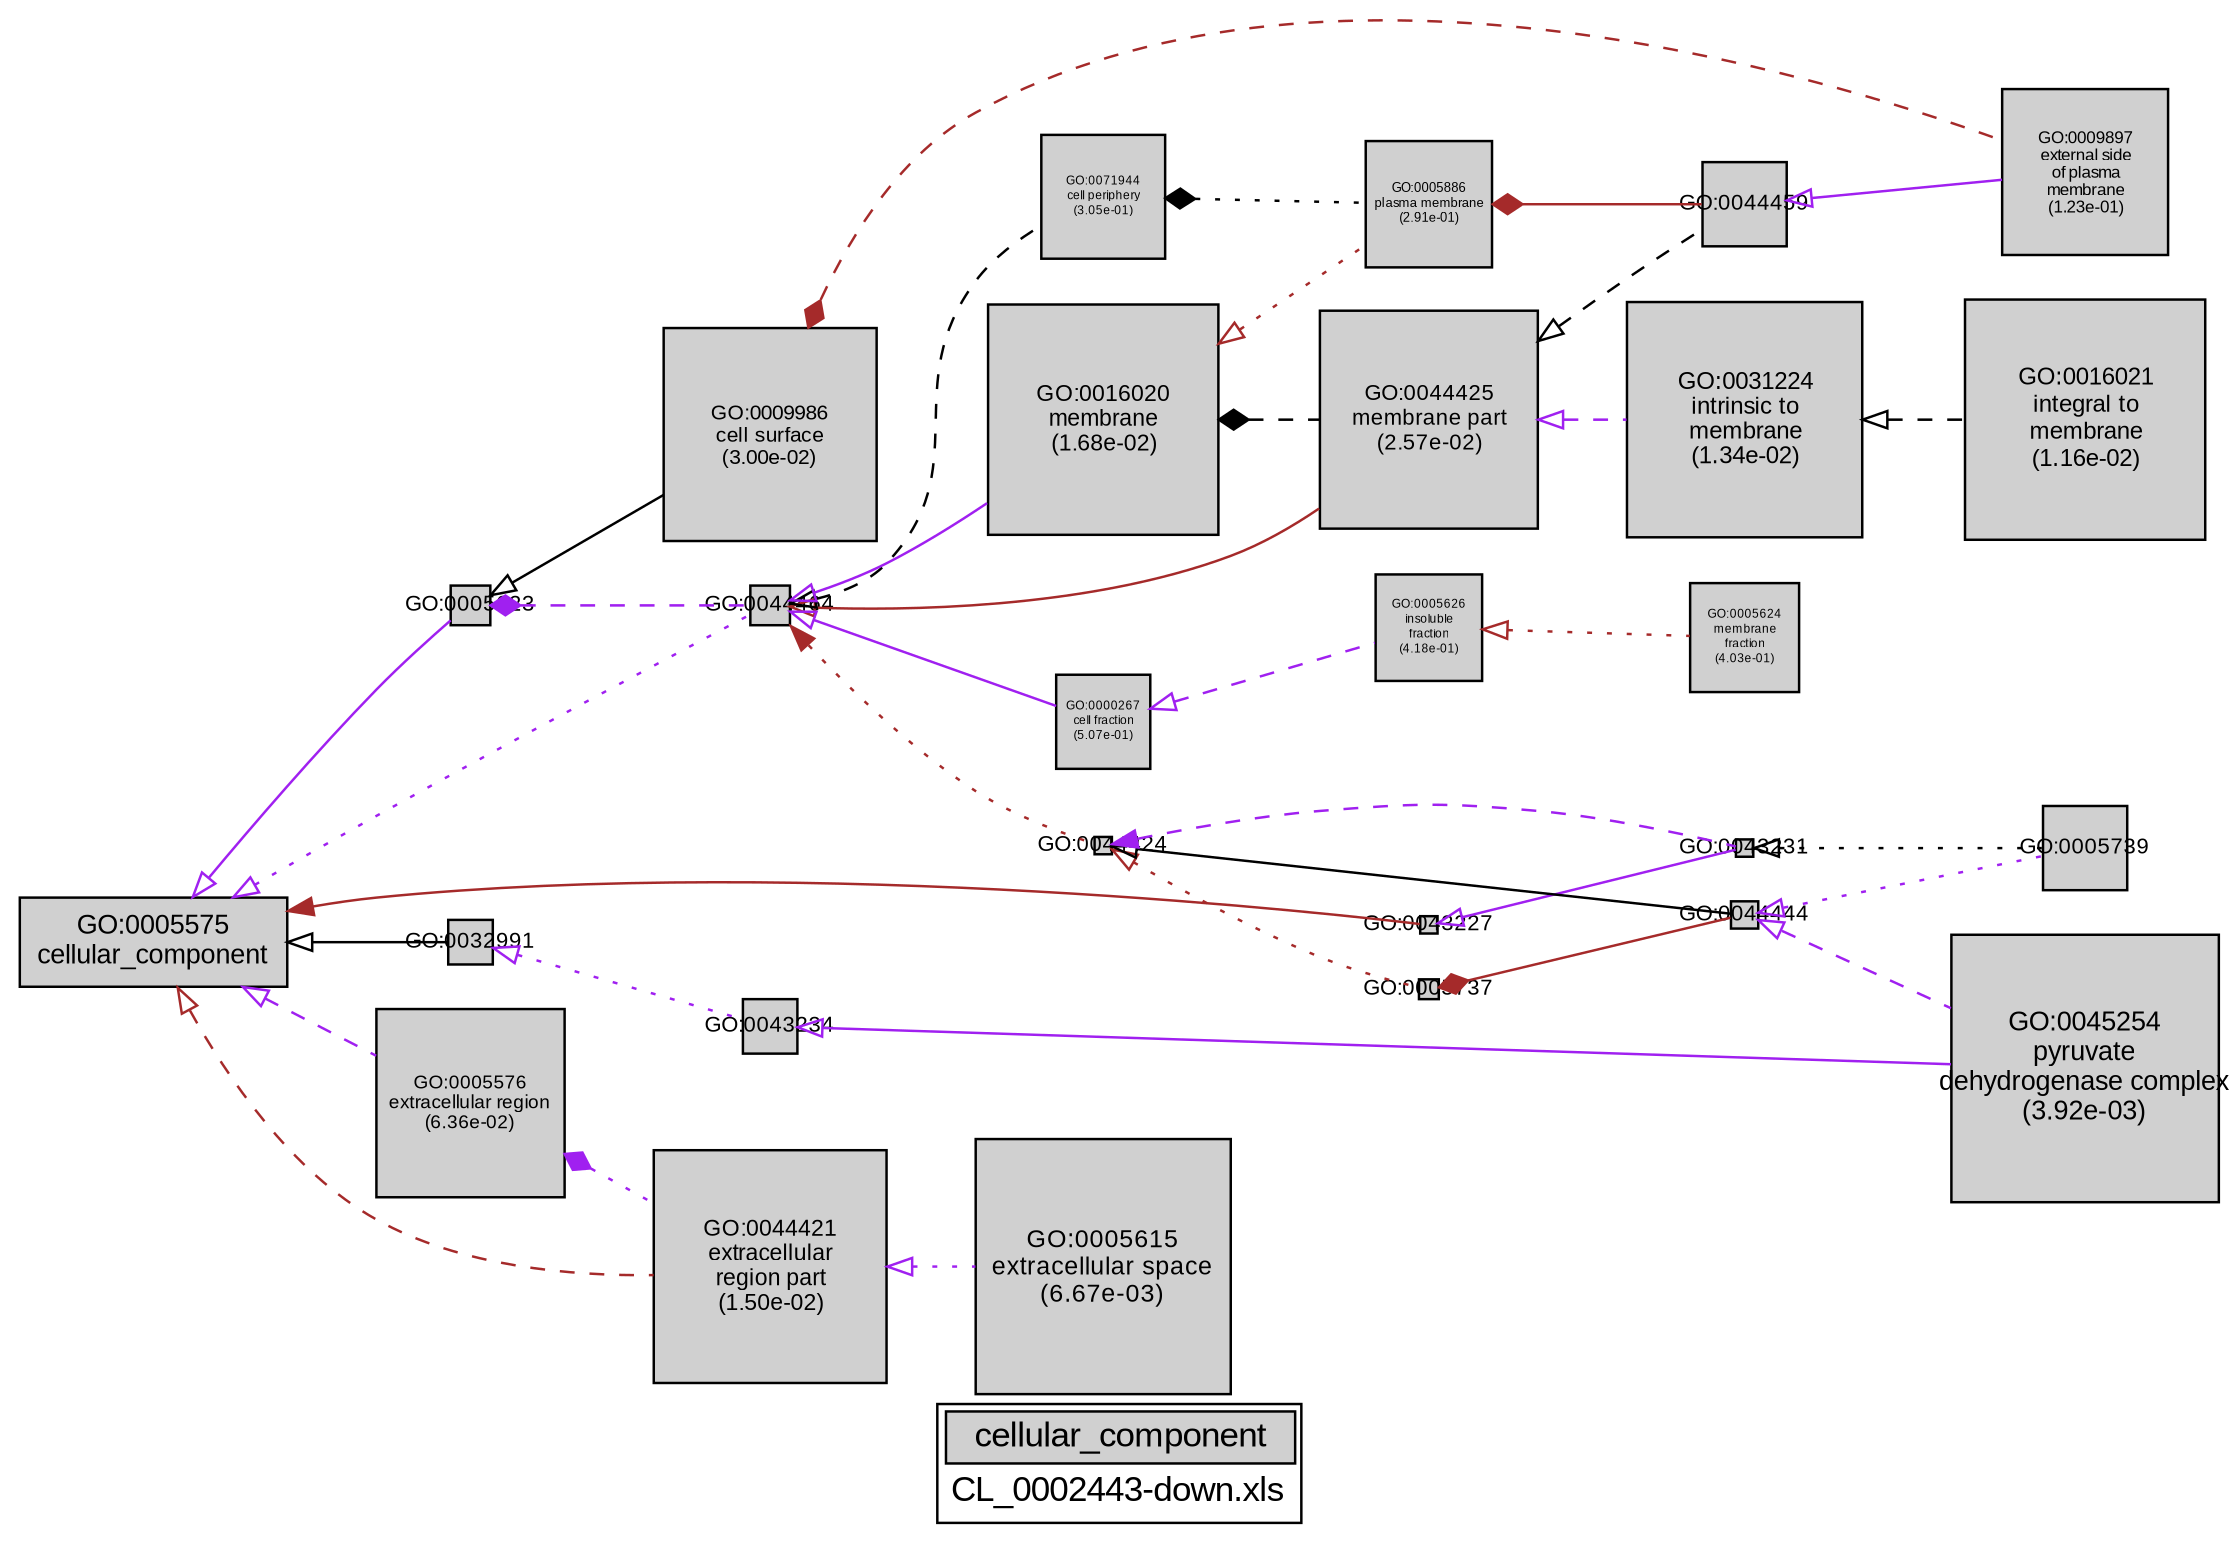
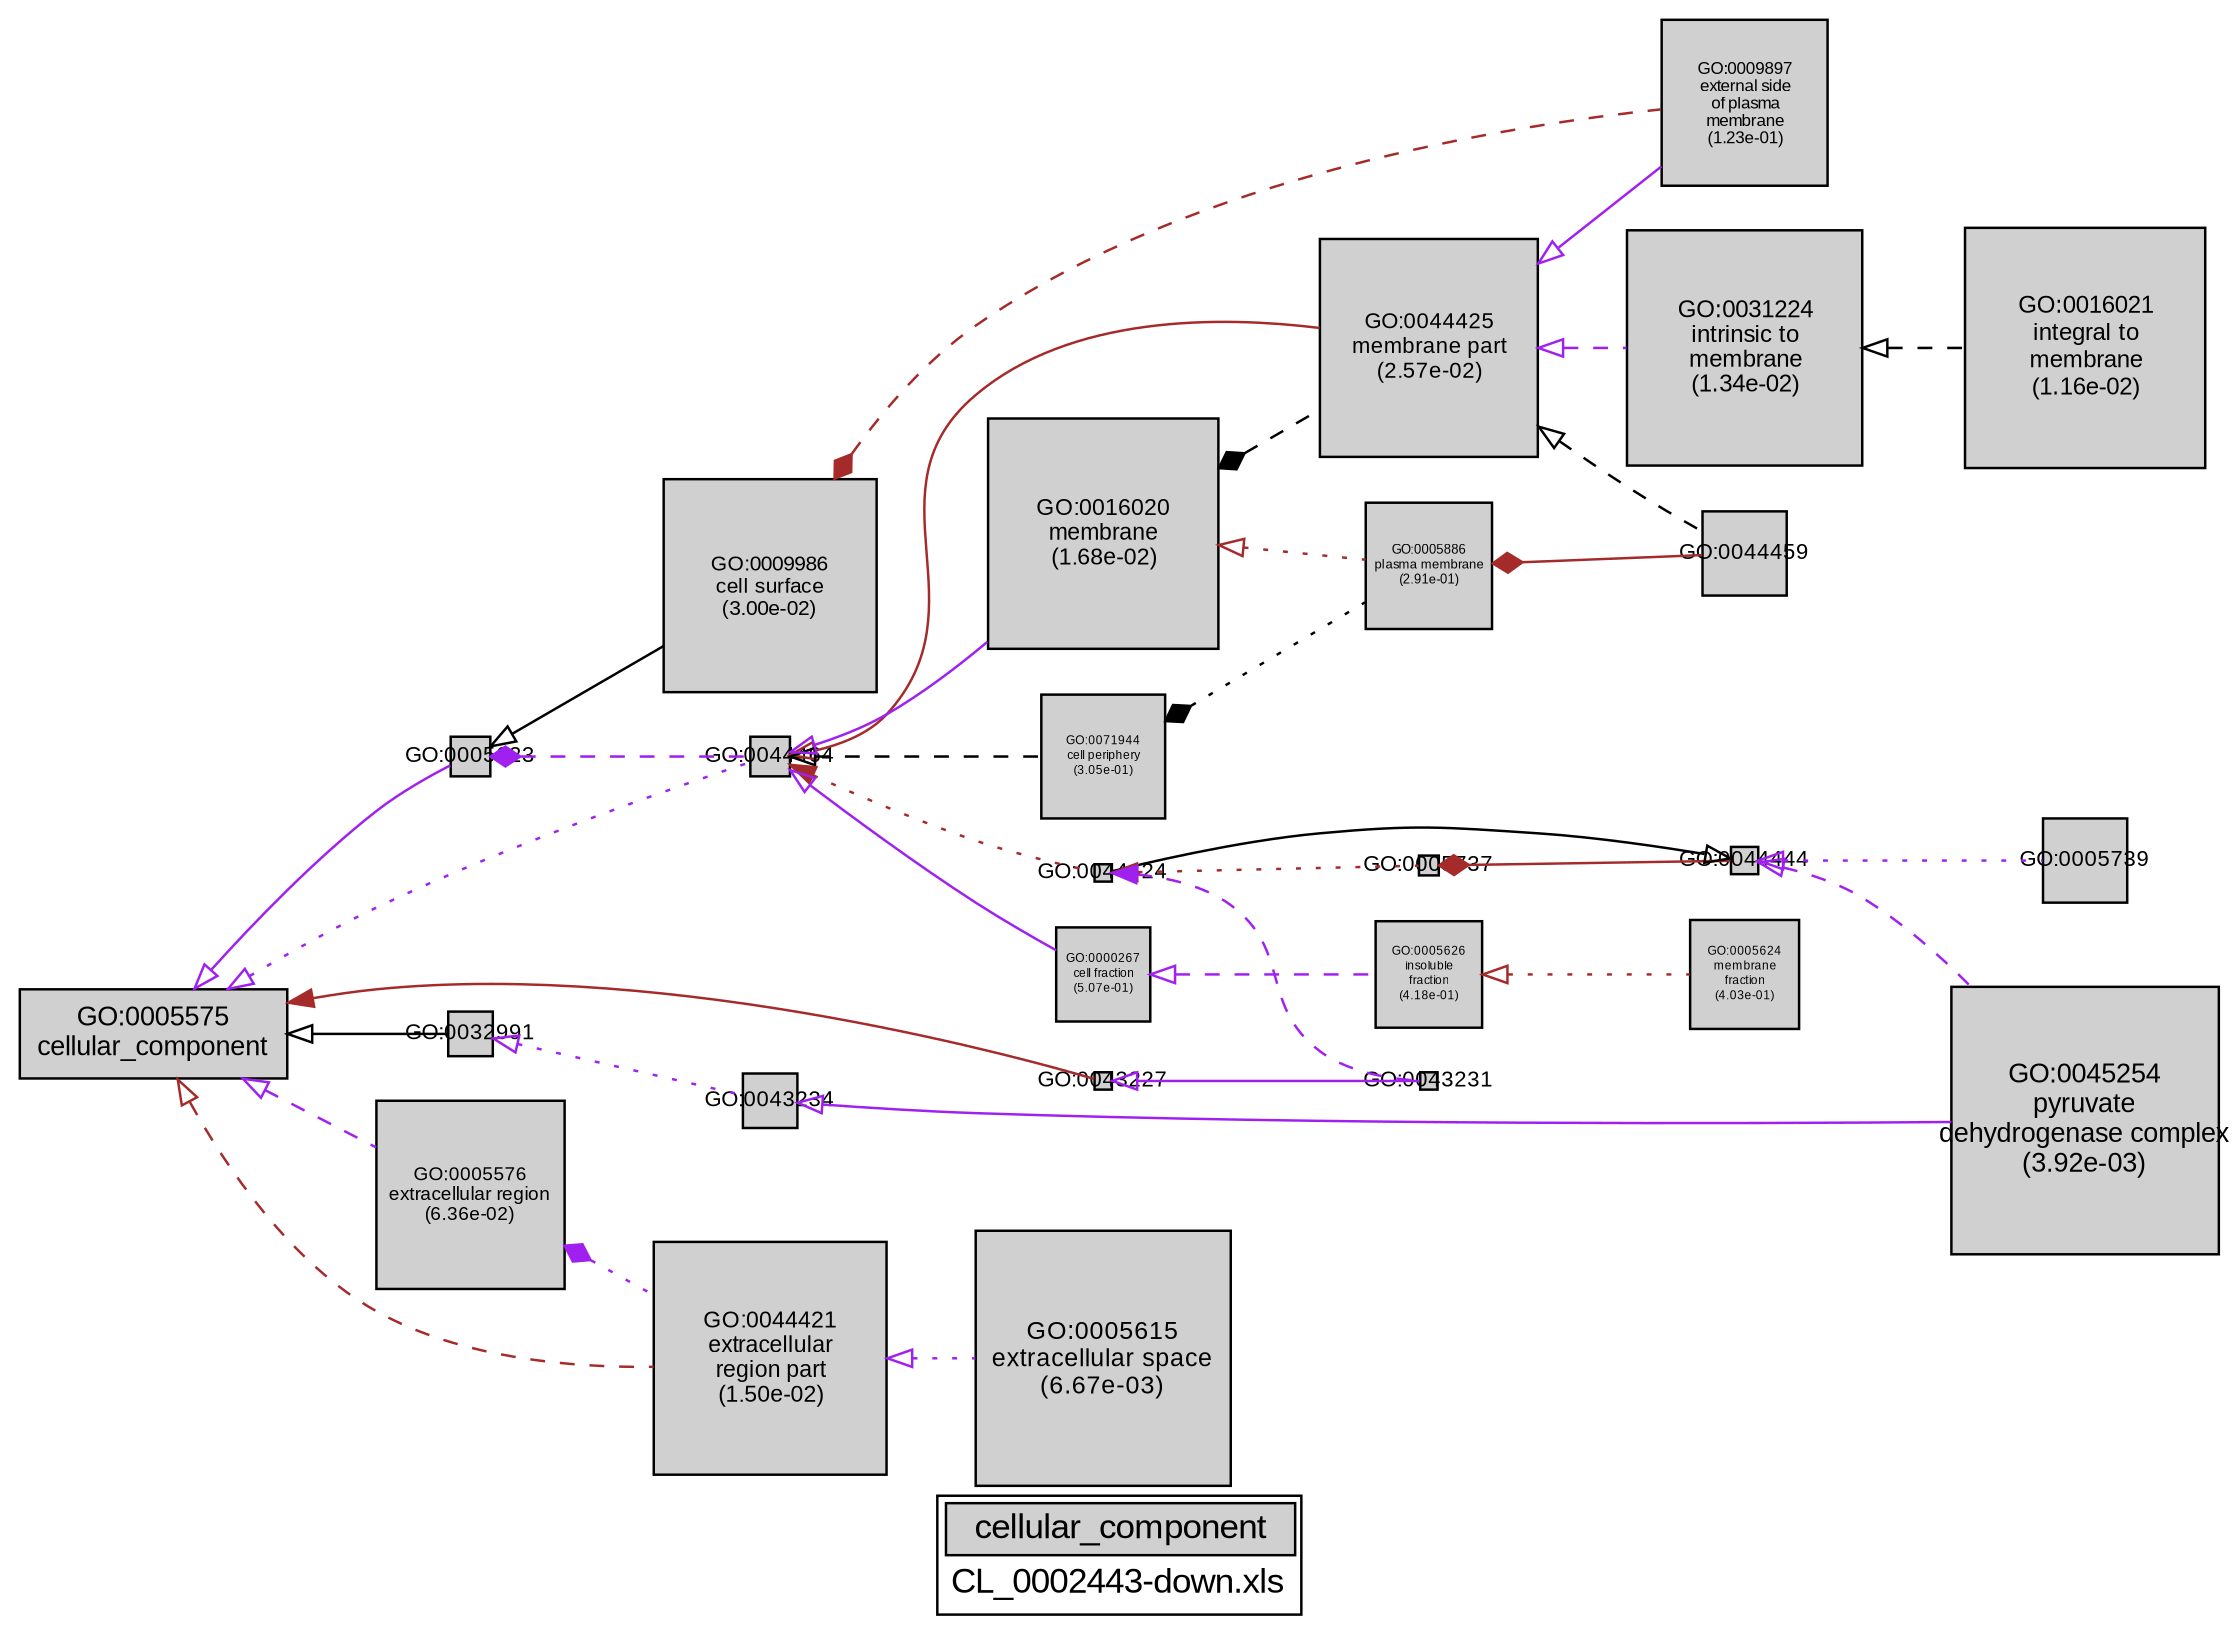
(1907, 189) -> (1610, 207)
(1911, 848) -> none
(1434, 881) -> (1407, 828)
